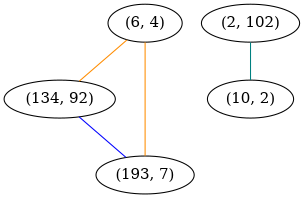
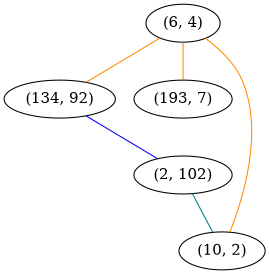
none -> (251, 129)
(102, 137) -> (122, 137)
